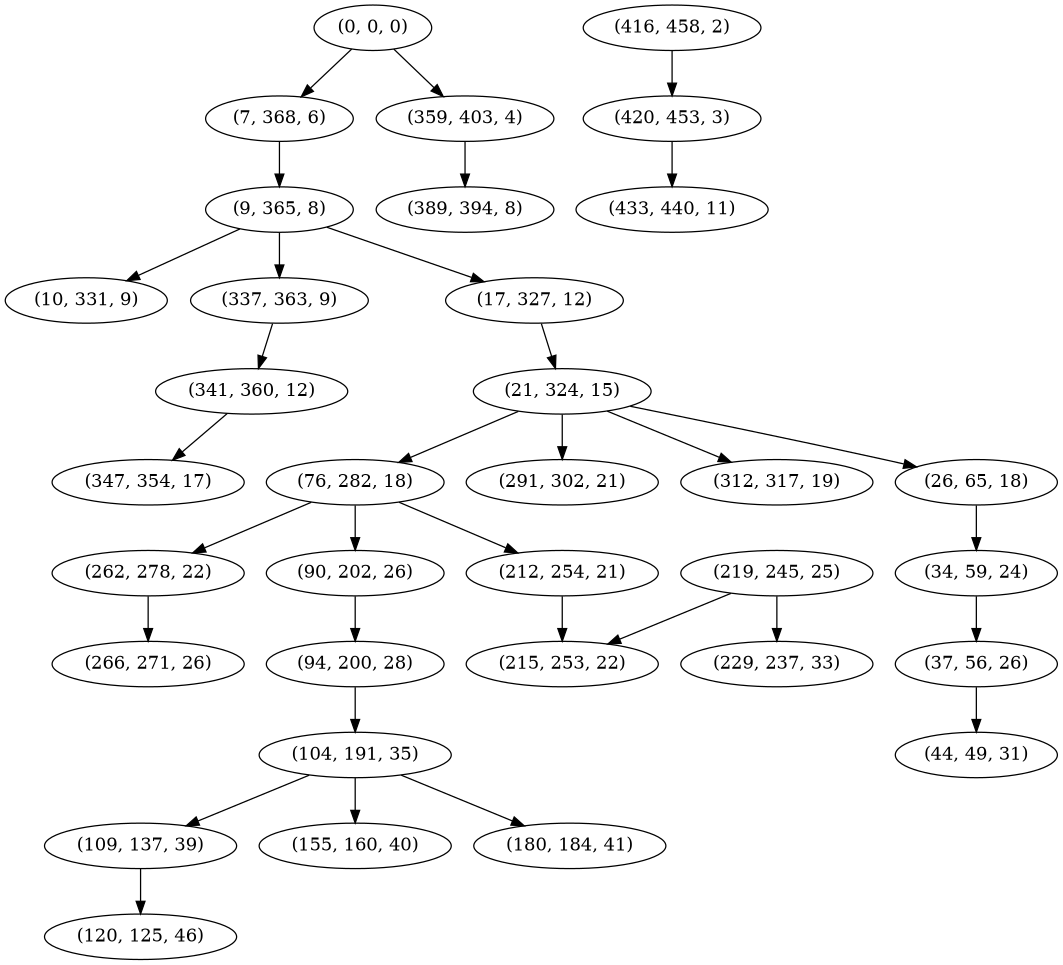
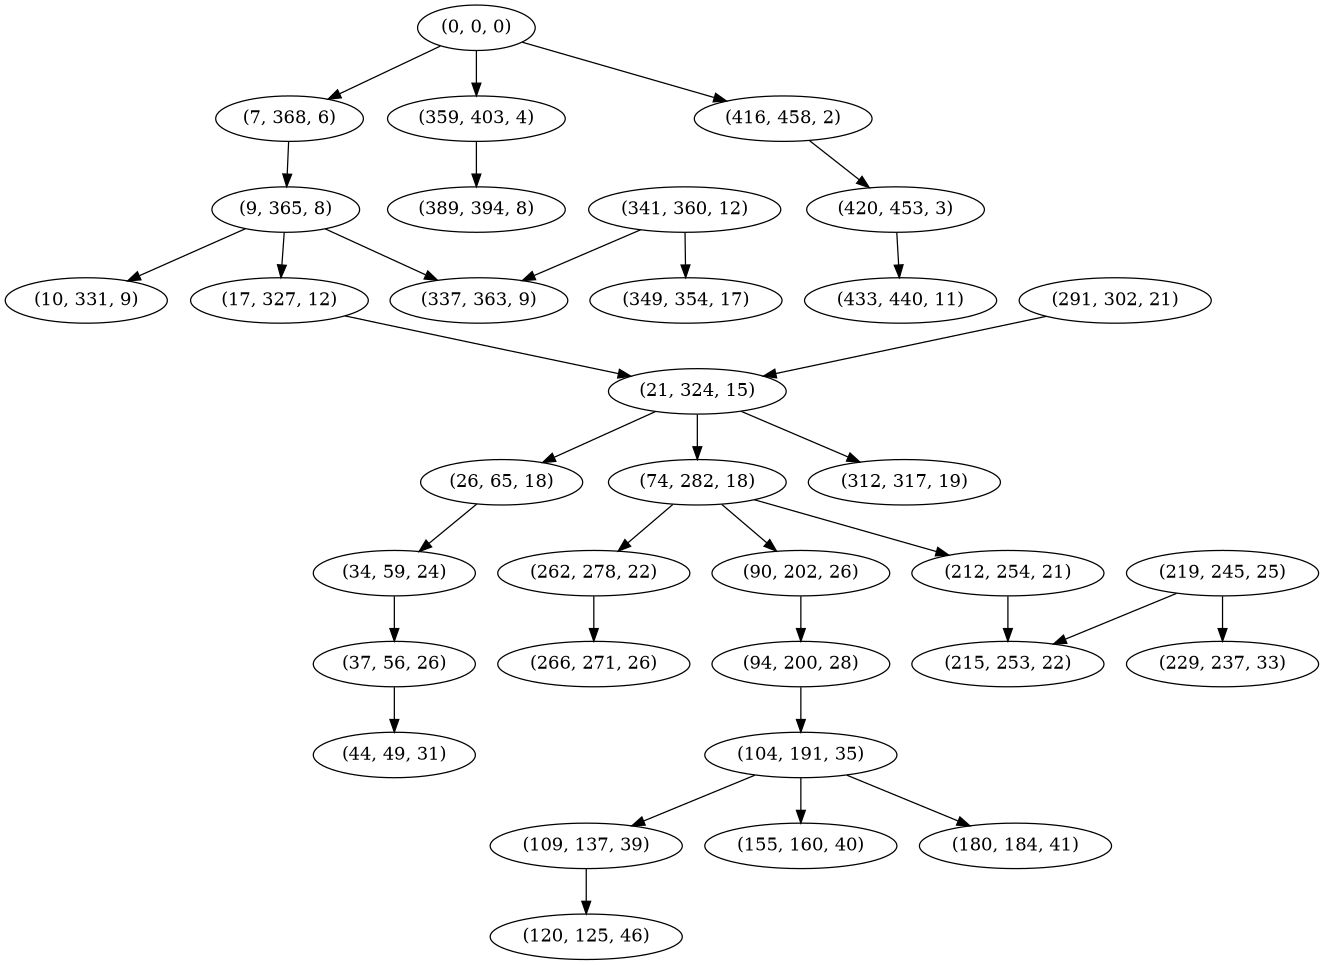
none -> (618, 70)
(267, 340) -> (587, 253)
(562, 431) -> (911, 345)
(148, 482) -> (686, 300)
(355, 482) -> (697, 482)
